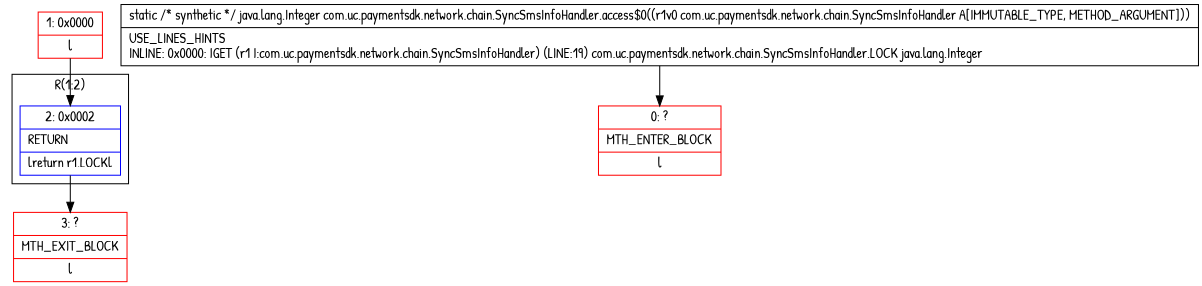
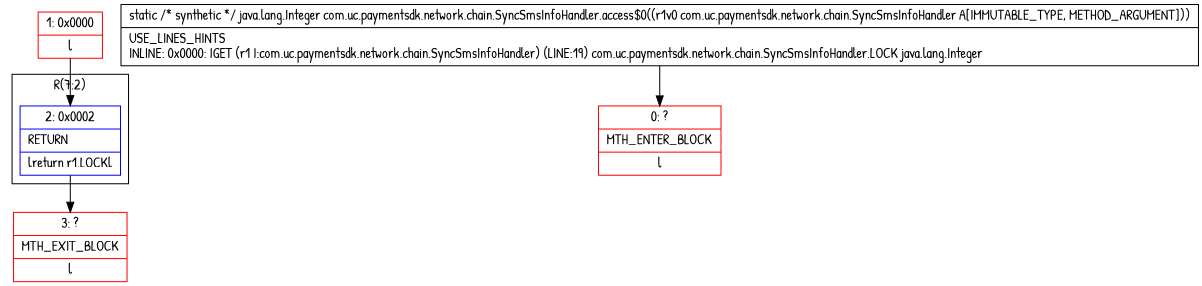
(70, 86) -> (70, 86)
